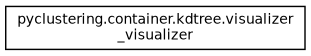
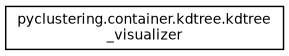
(155, 28) -> (145, 28)
